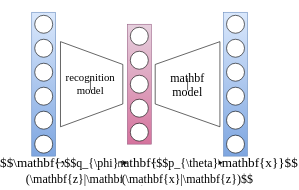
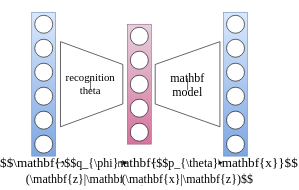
(90, 84) -> (90, 84)
